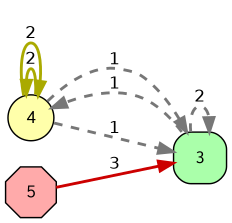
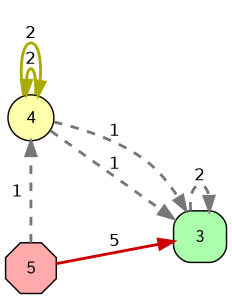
(130, 94) -> (31, 199)
(115, 164) -> (115, 242)
